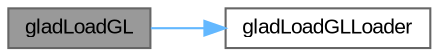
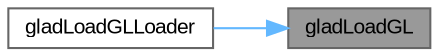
(177, 28) -> (240, 28)
